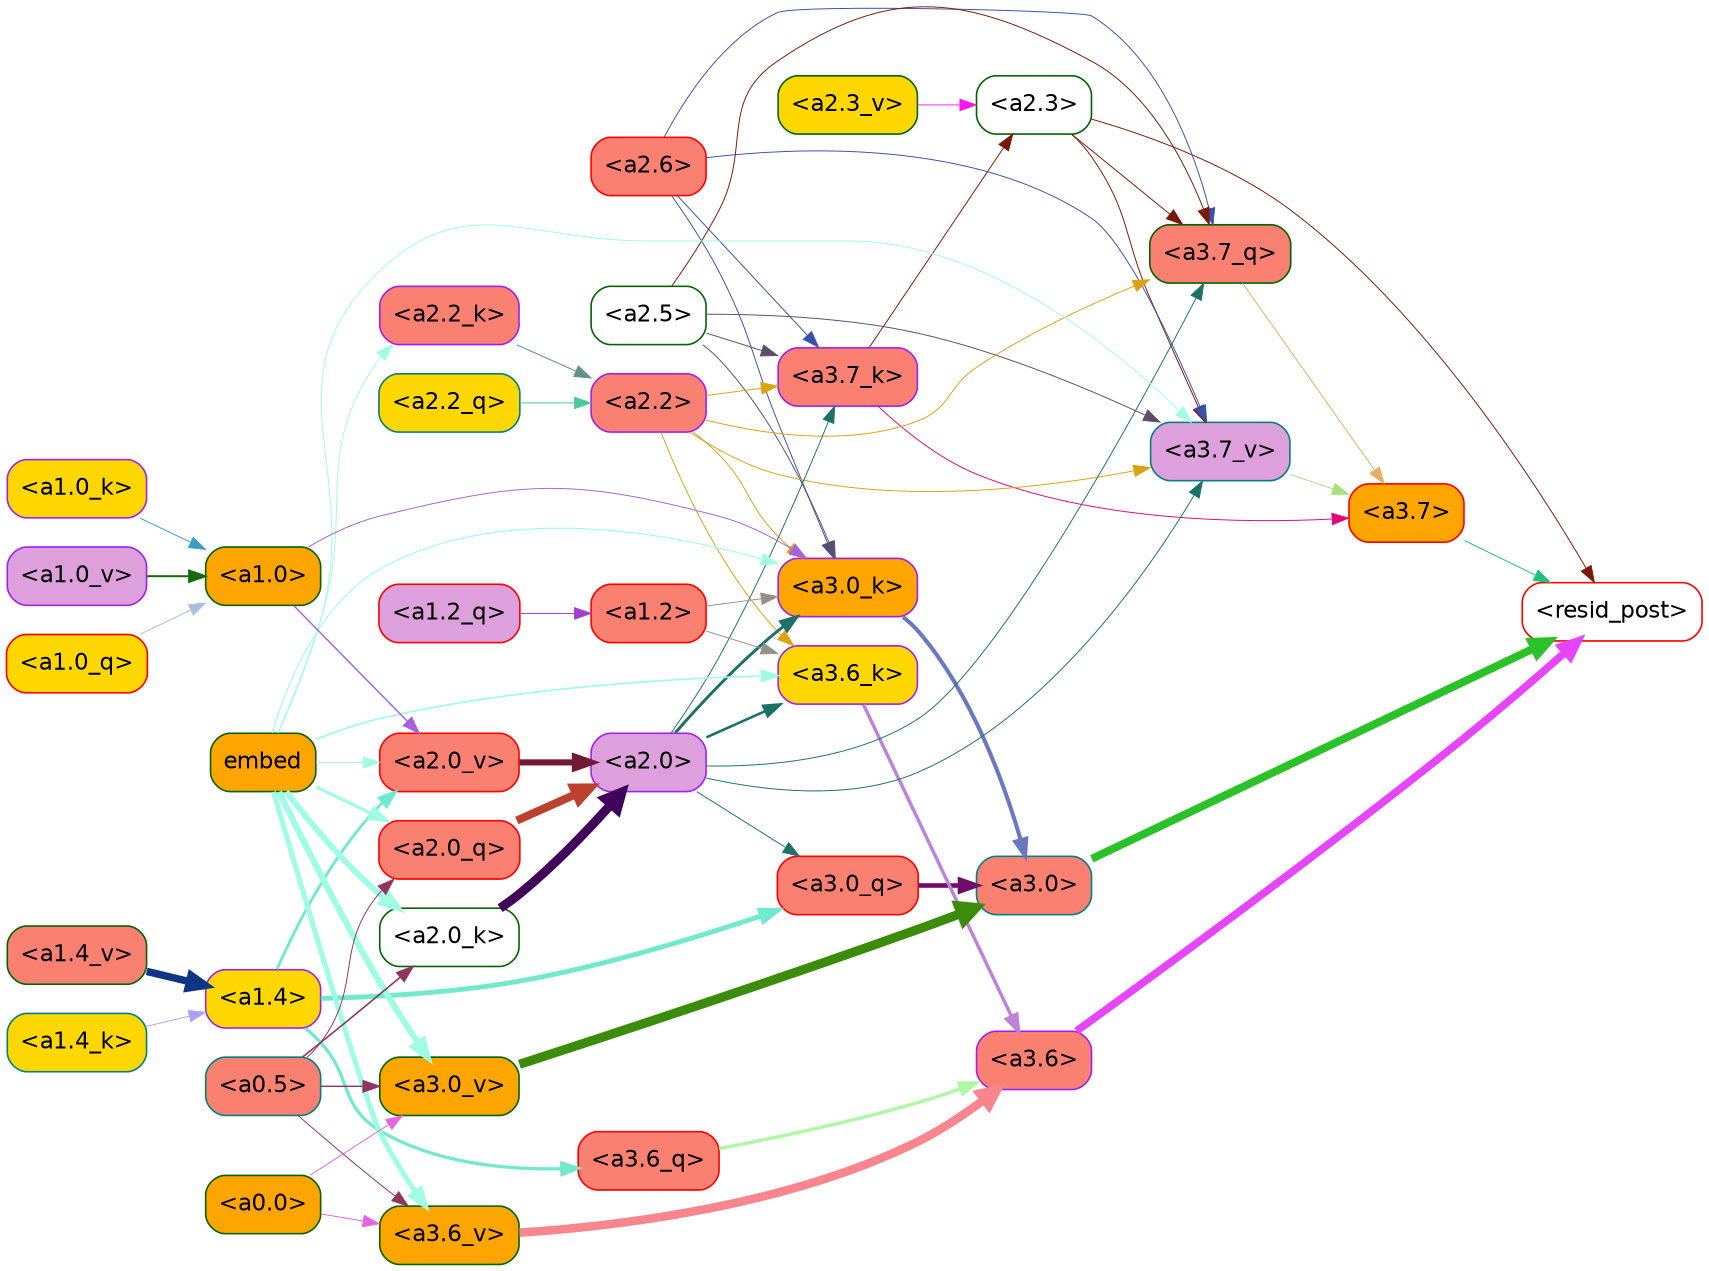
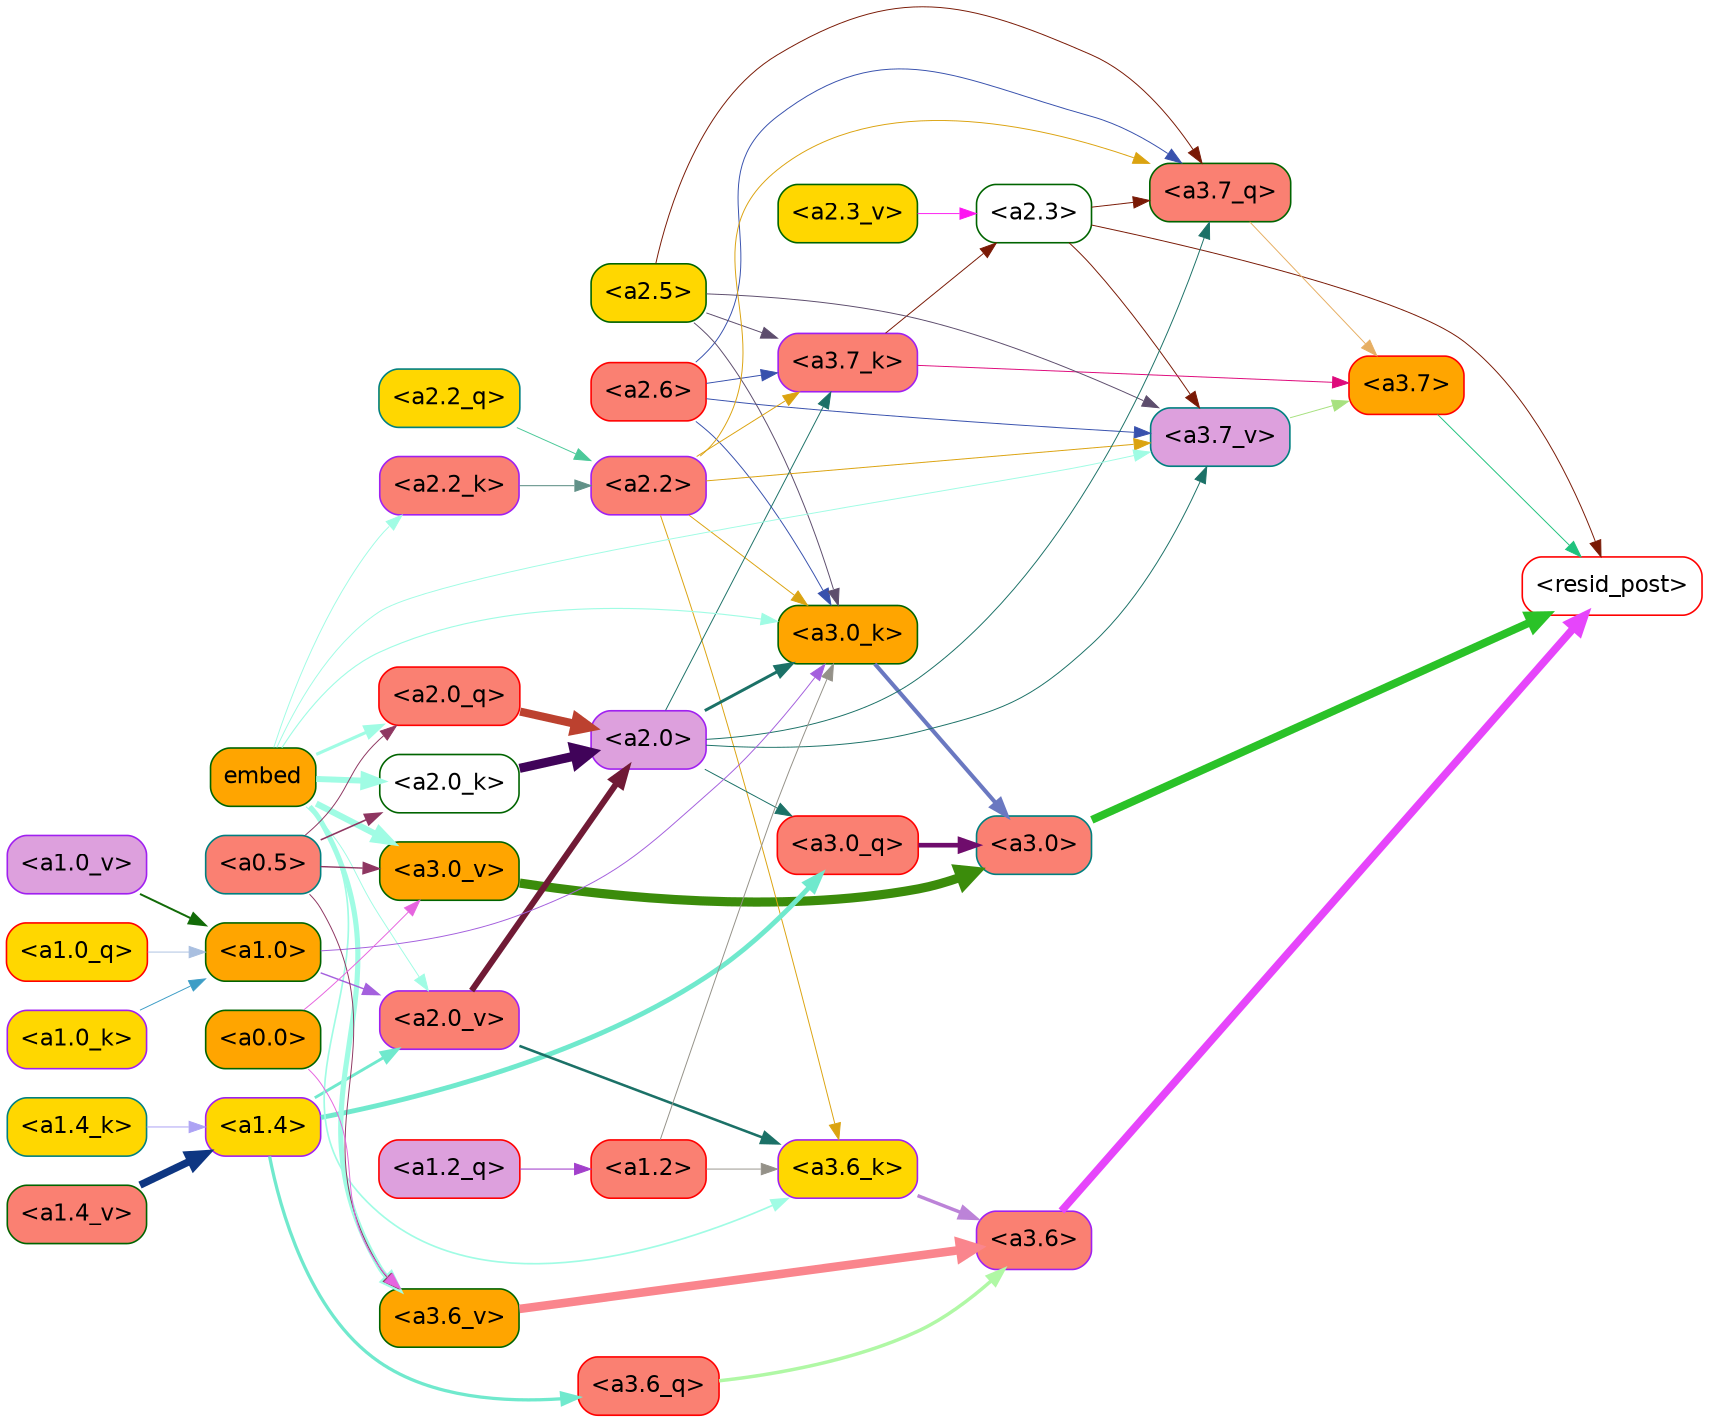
(649, 315) -> (649, 293)
(848, 588) -> (848, 635)
(736, 724) -> (641, 1092)
(449, 762) -> (449, 1020)
